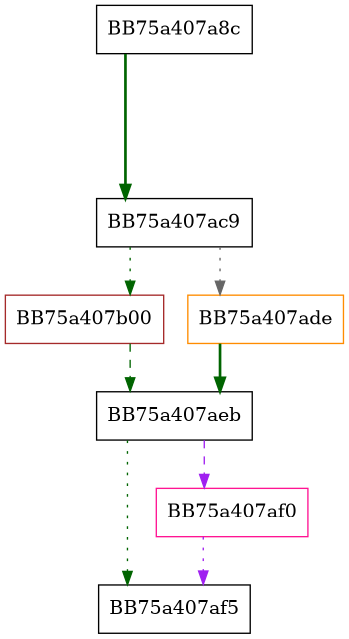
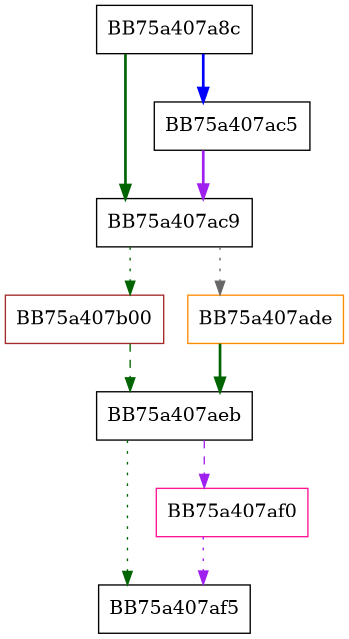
none -> (232, 126)
